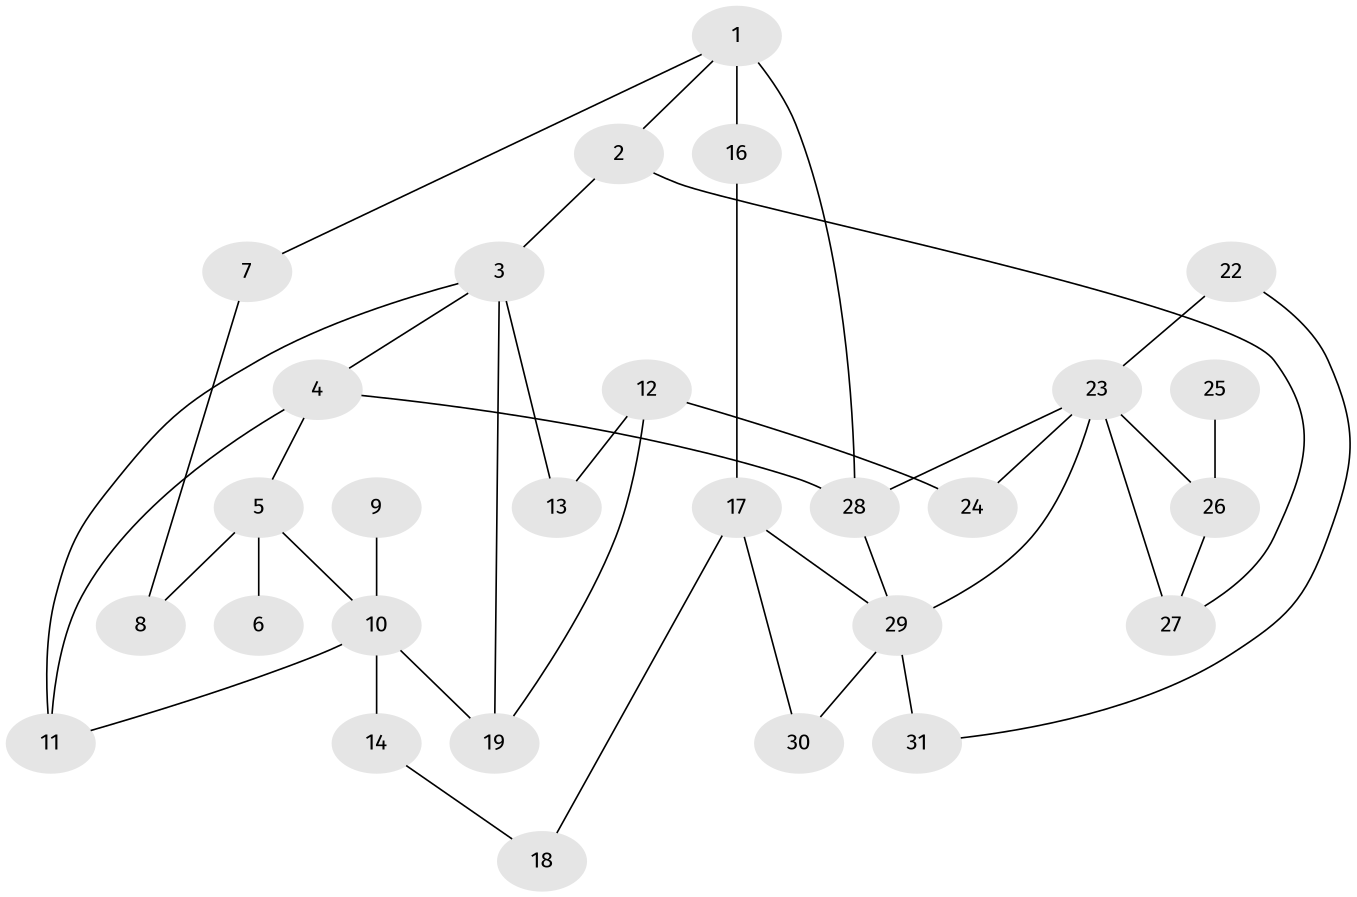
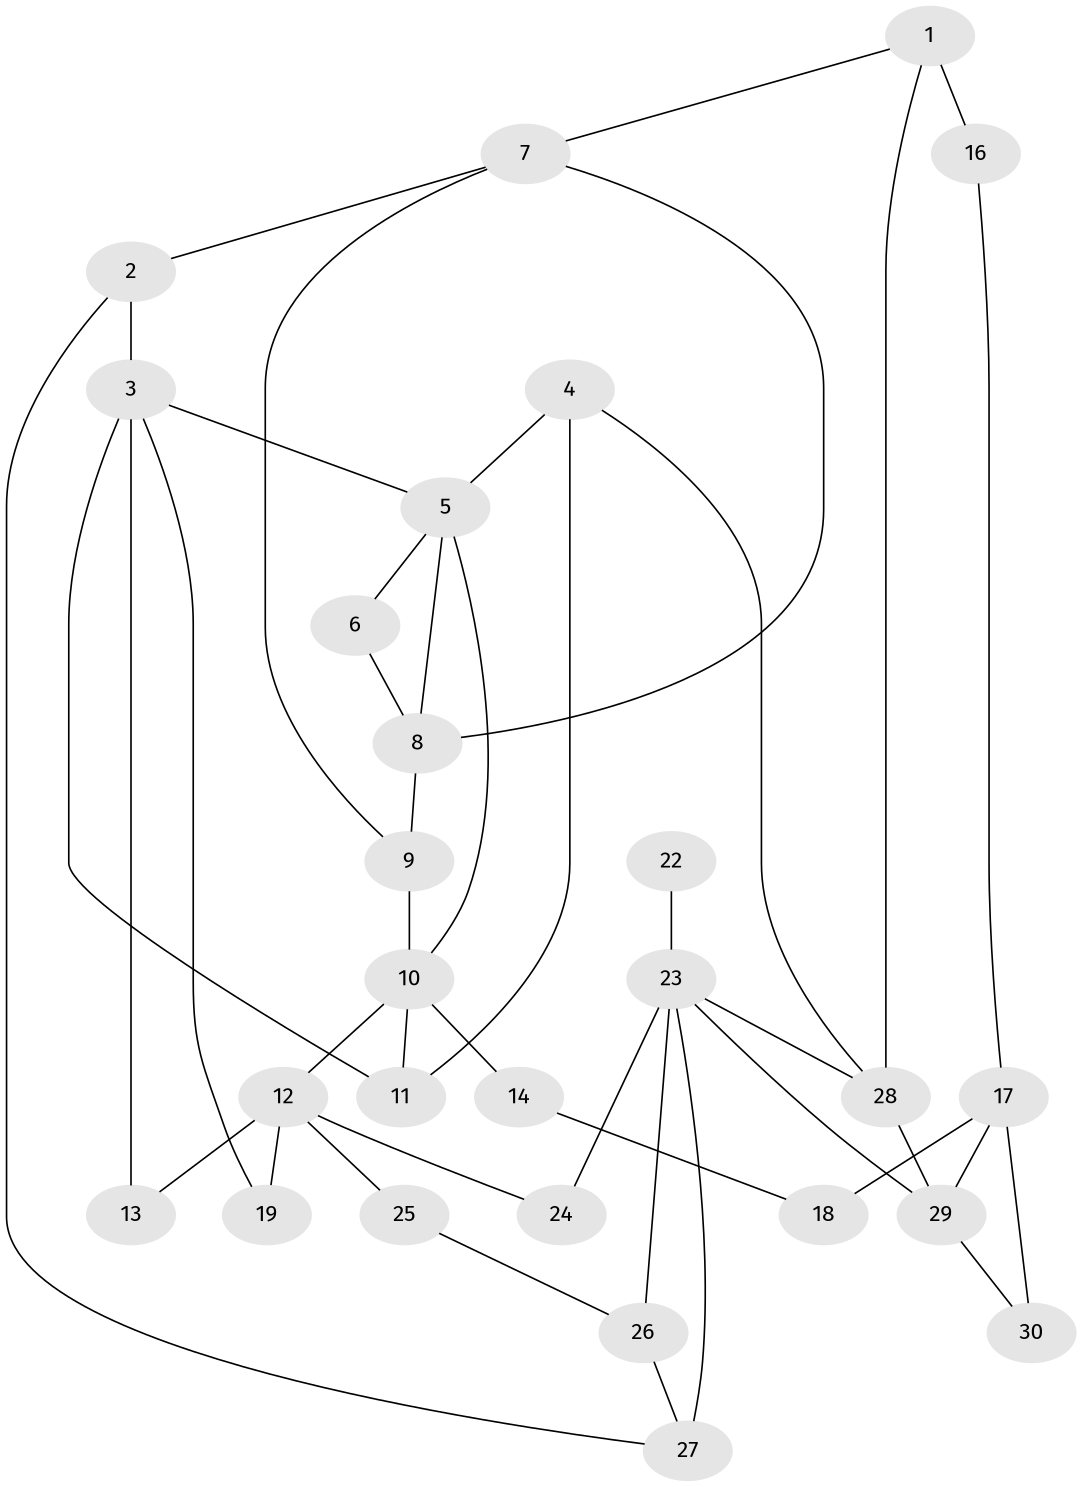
(678, 95) -> (328, 213)
(409, 331) -> (288, 449)
none -> (265, 466)
(435, 684) -> (346, 1038)
none -> (386, 685)
(917, 743) -> none
none -> (413, 803)
none -> (344, 1156)
